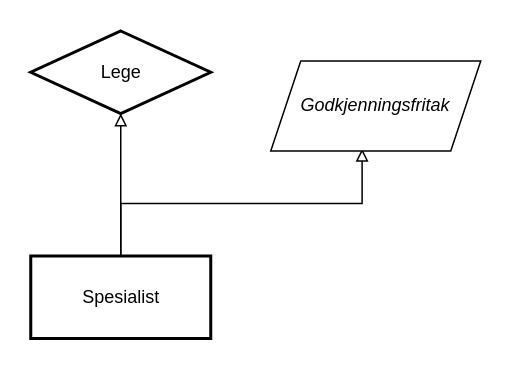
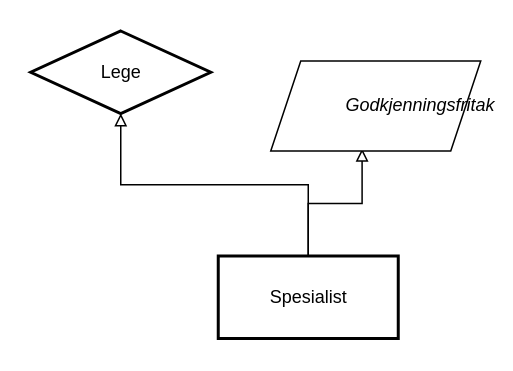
(376, 106) -> (421, 106)
(121, 297) -> (308, 297)
